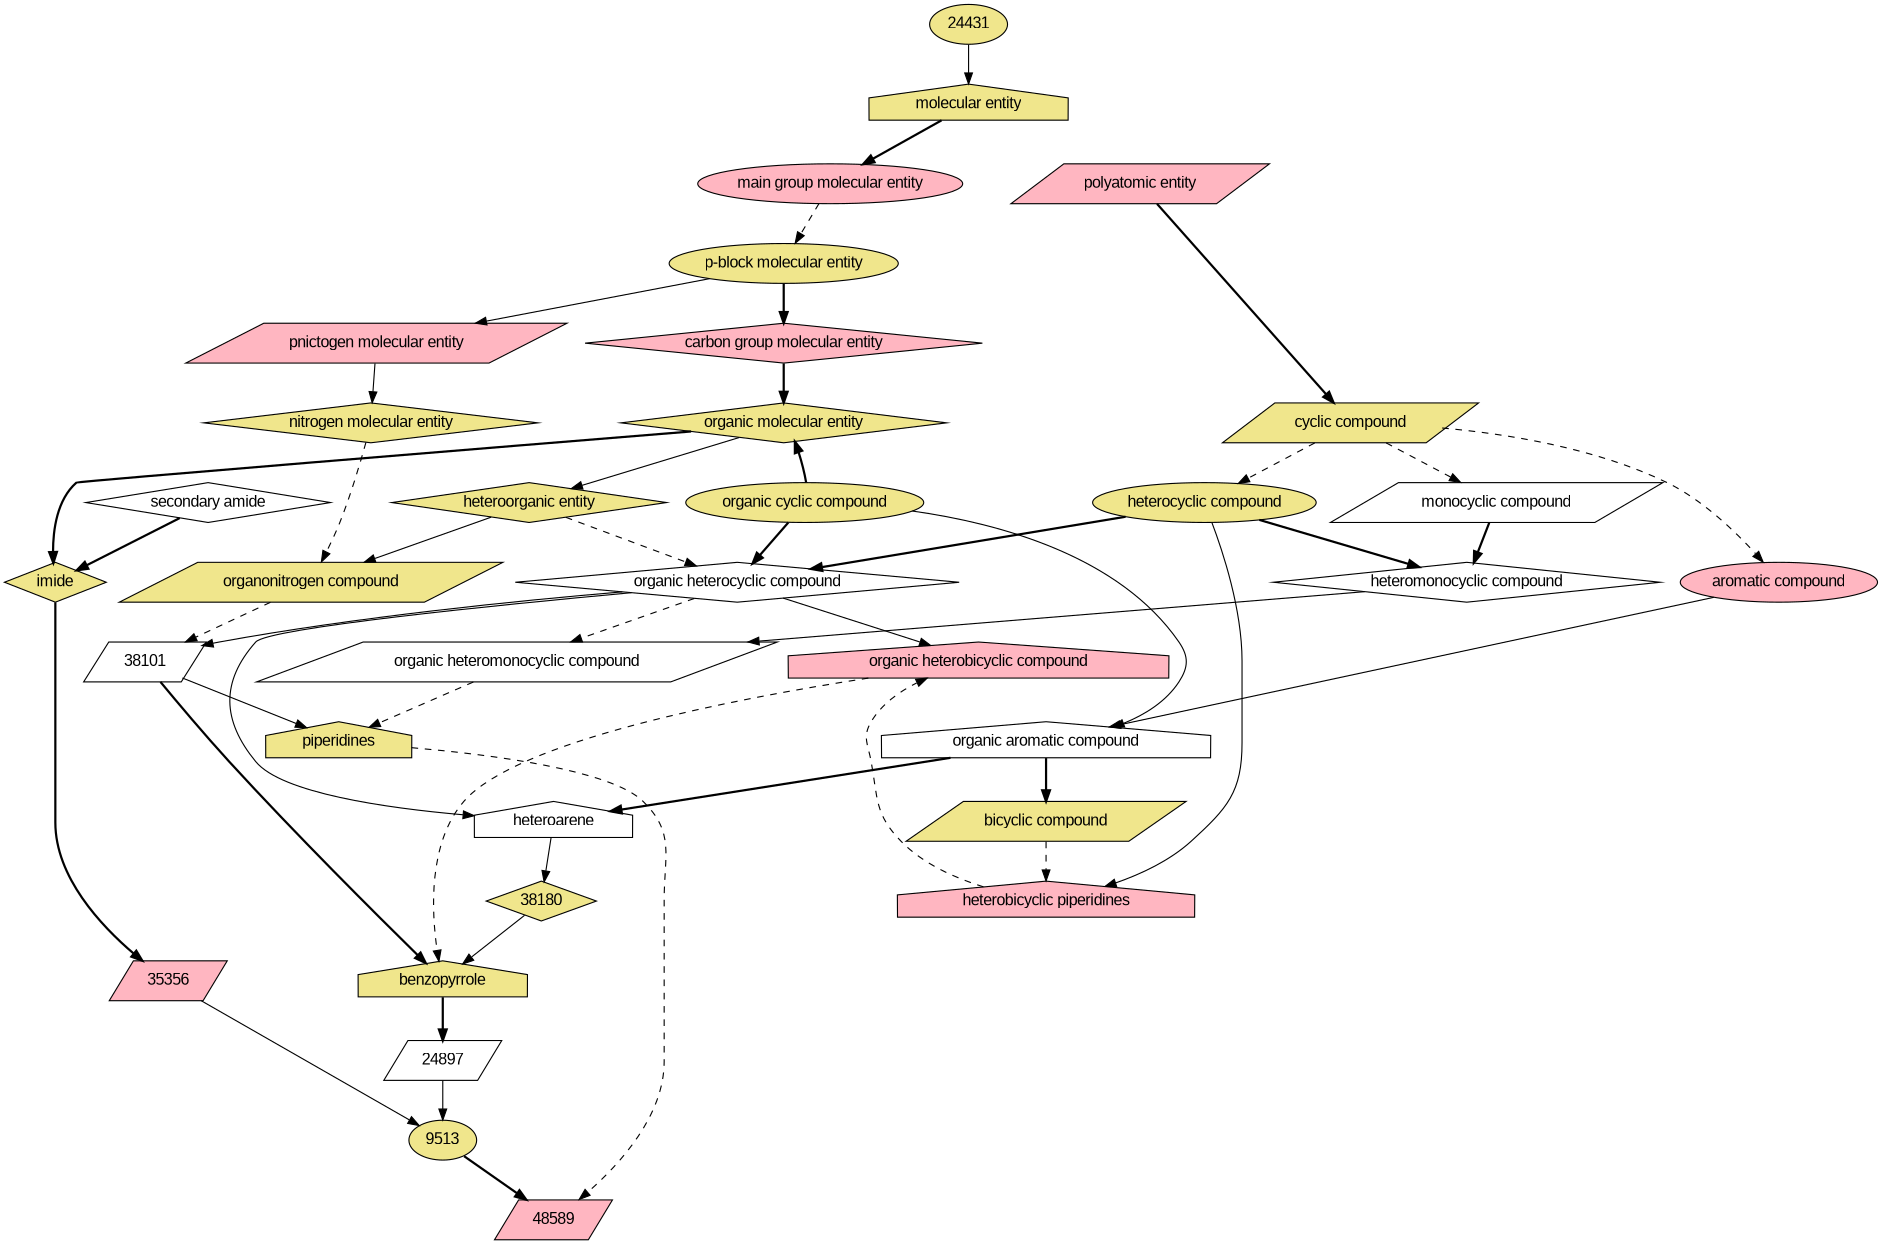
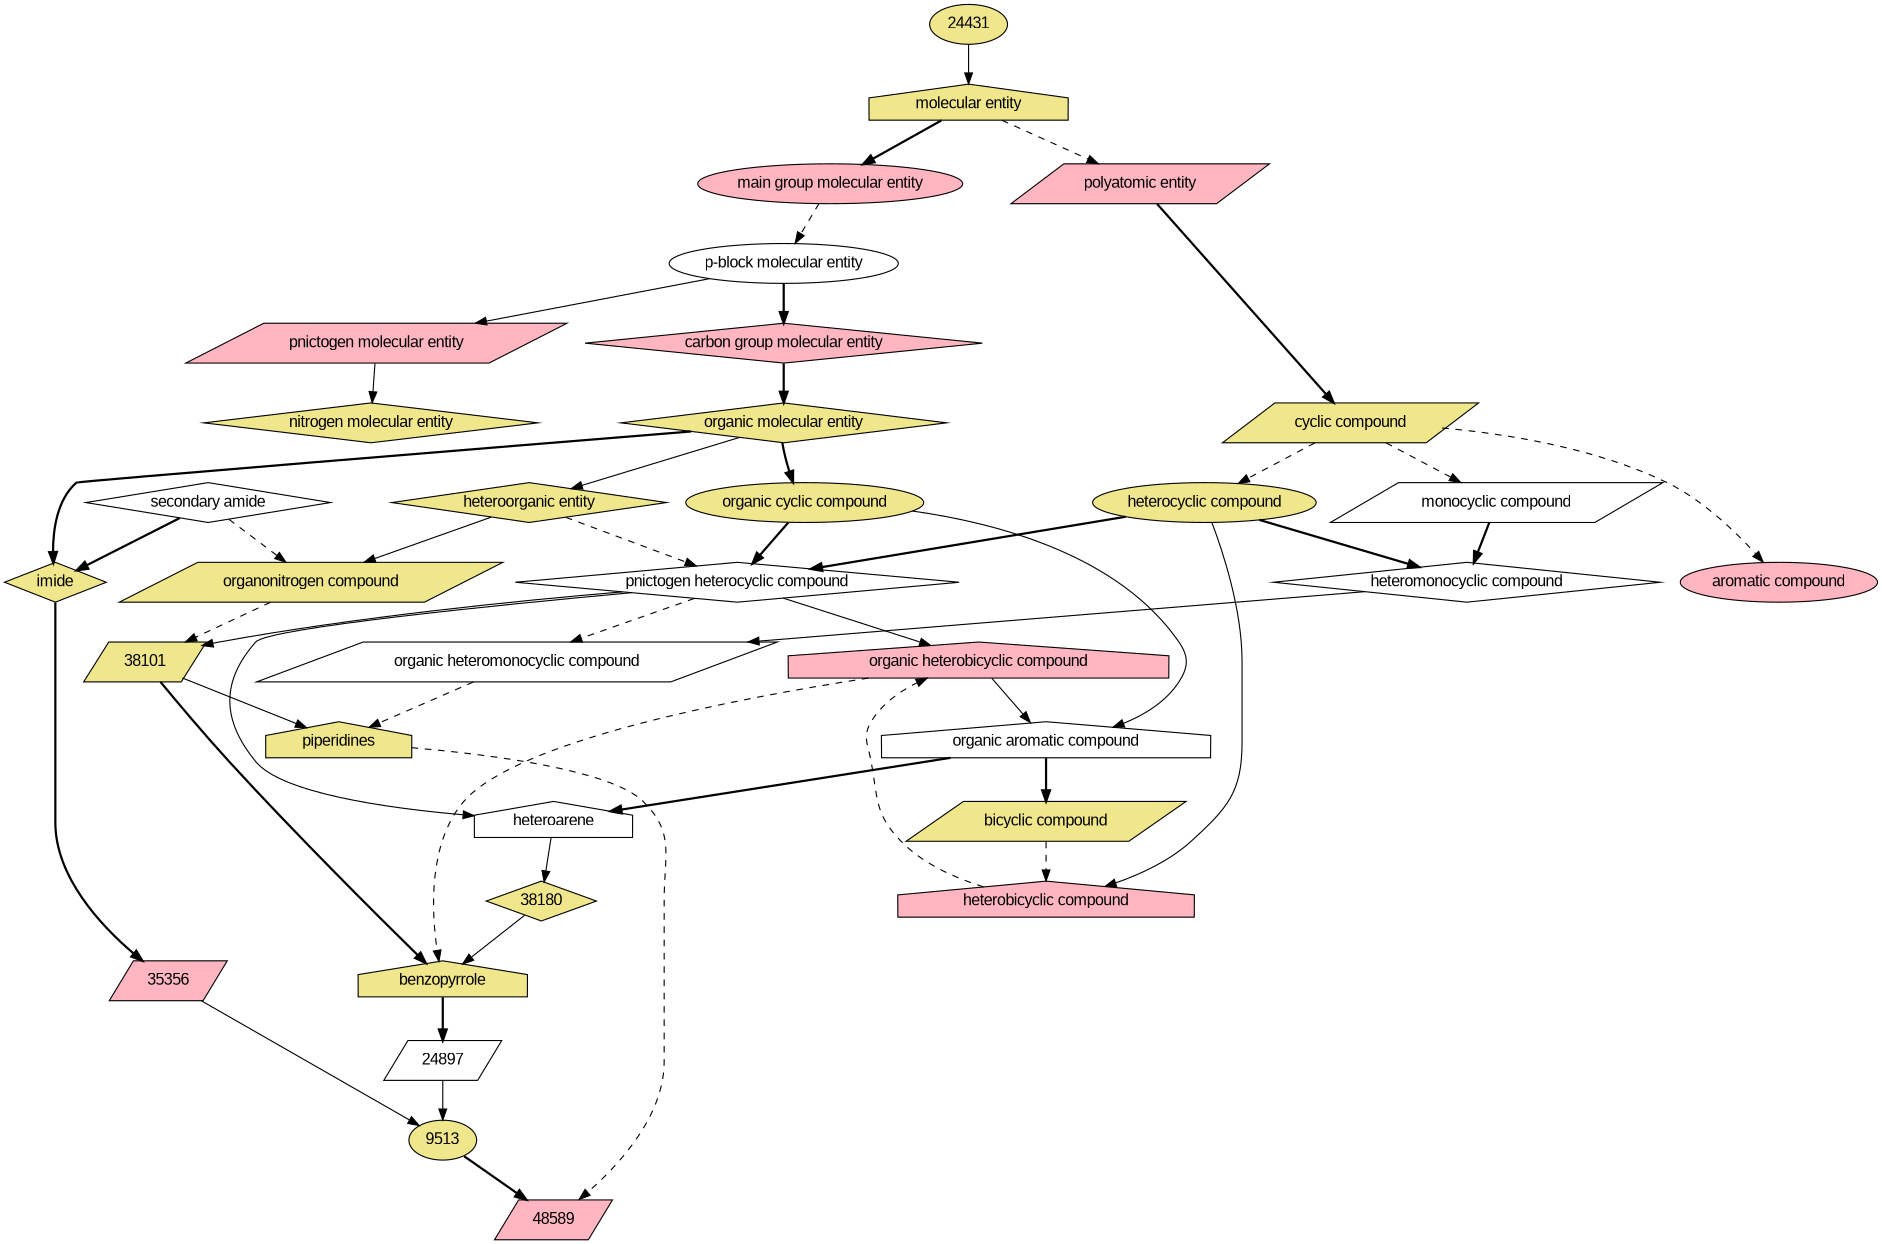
none -> (1045, 140)
(784, 263) -> (784, 263)
(803, 467) -> (785, 457)
(349, 498) -> (253, 537)
(737, 582) -> (737, 582)
(1417, 661) -> (1007, 696)
(145, 662) -> (145, 662)
(1046, 901) -> (1046, 901)
